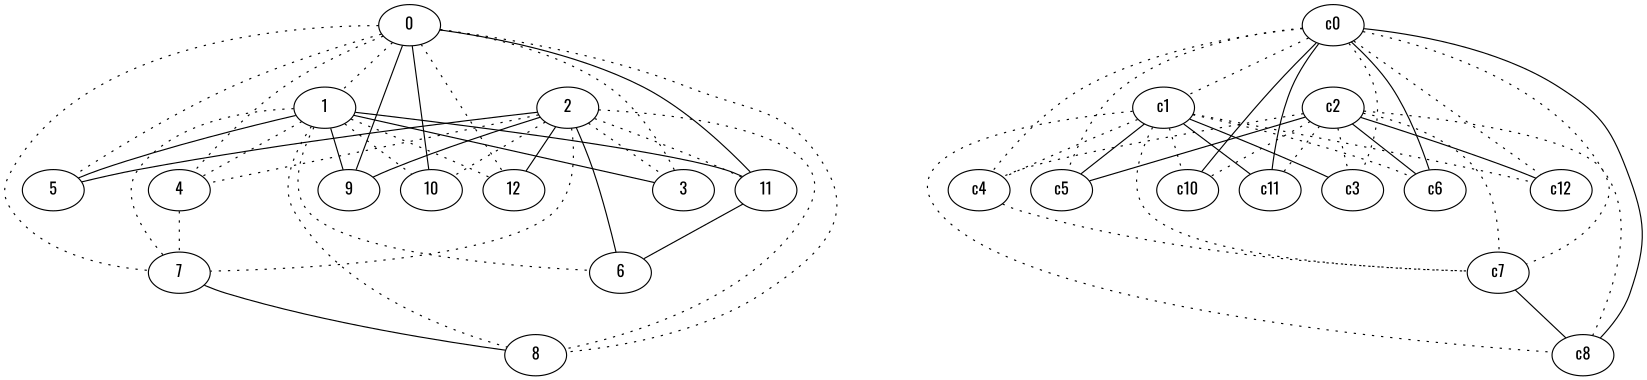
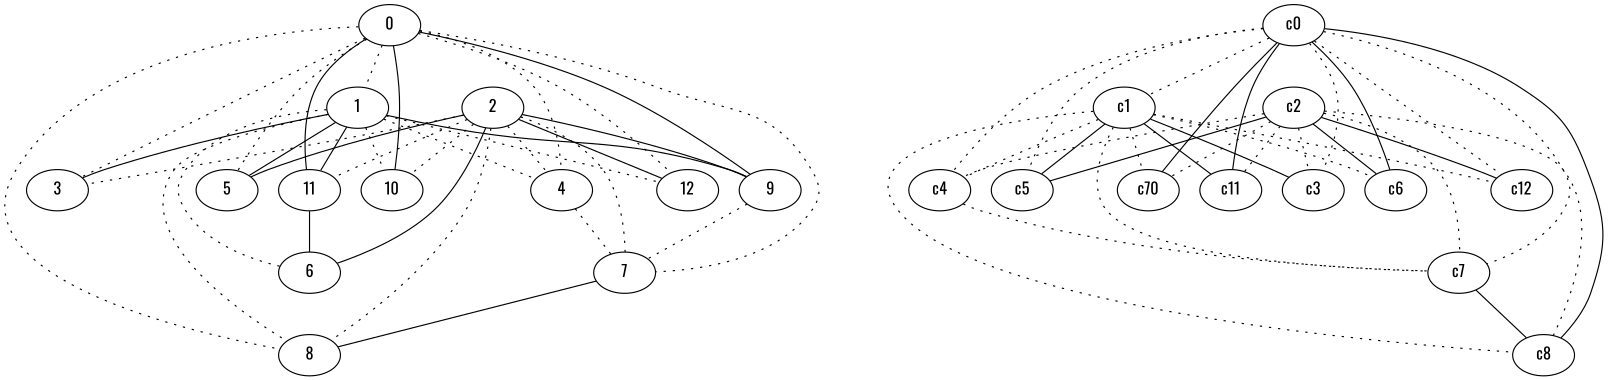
(171, 139) -> (698, 231)
(1188, 190) -> (1148, 190)
